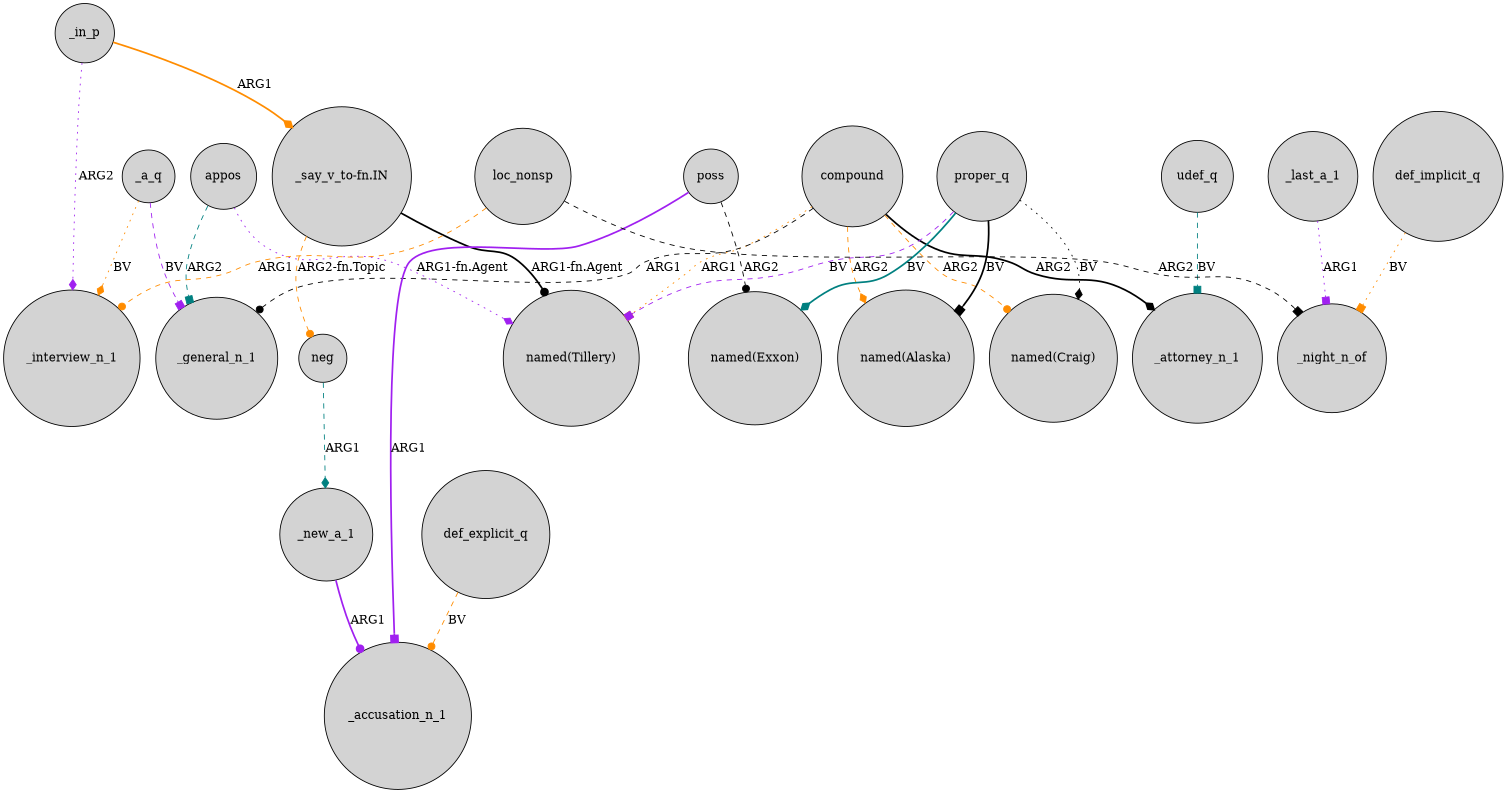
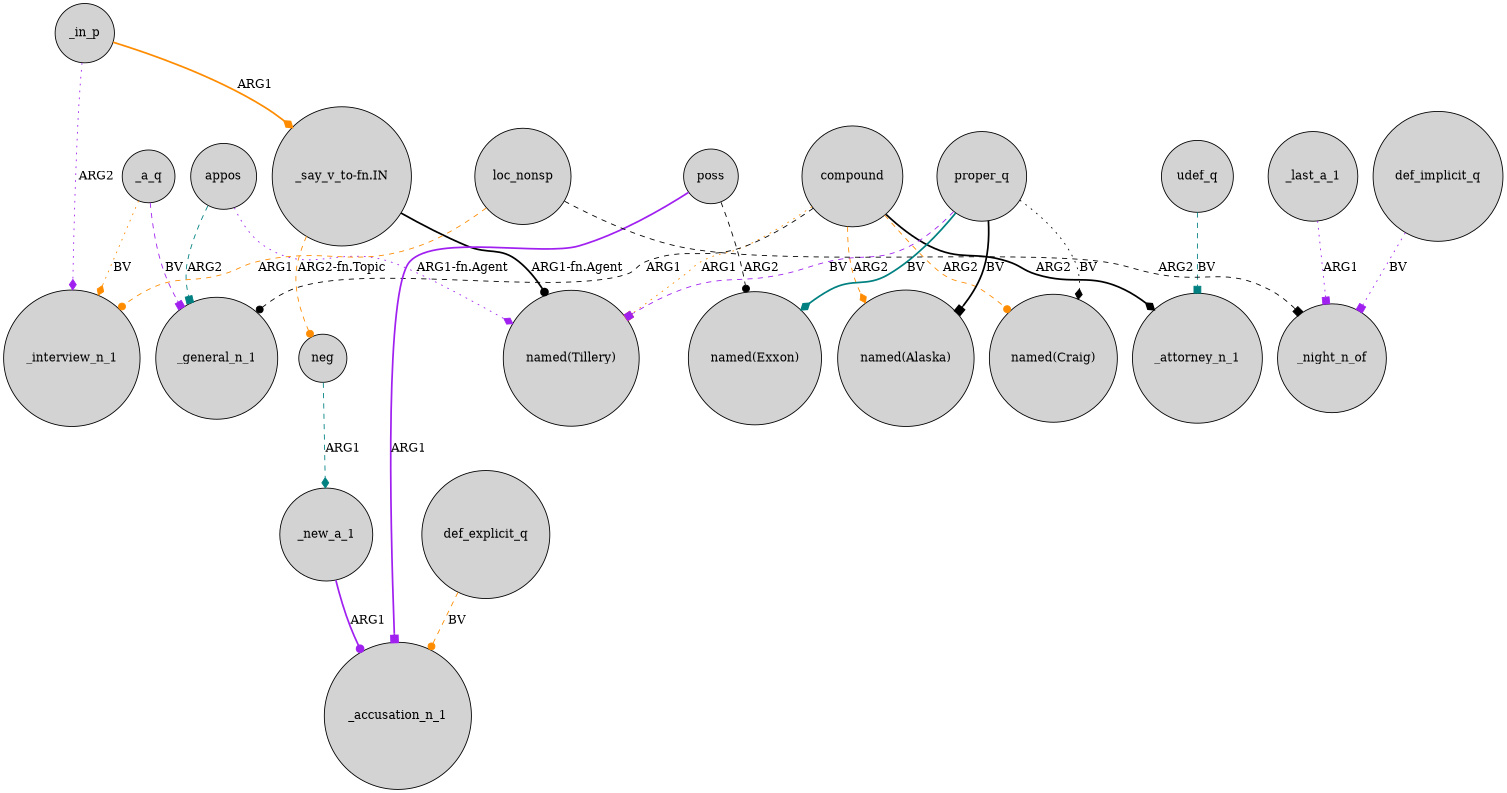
(1384, 268) -> (1384, 268)
